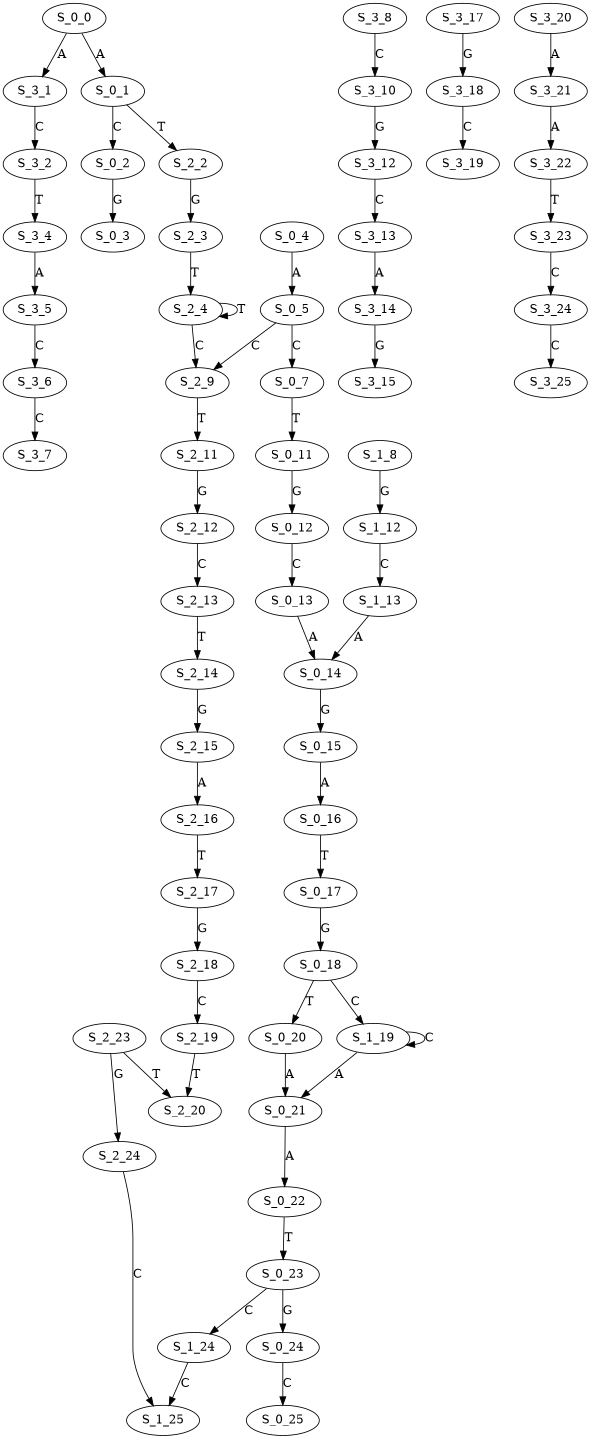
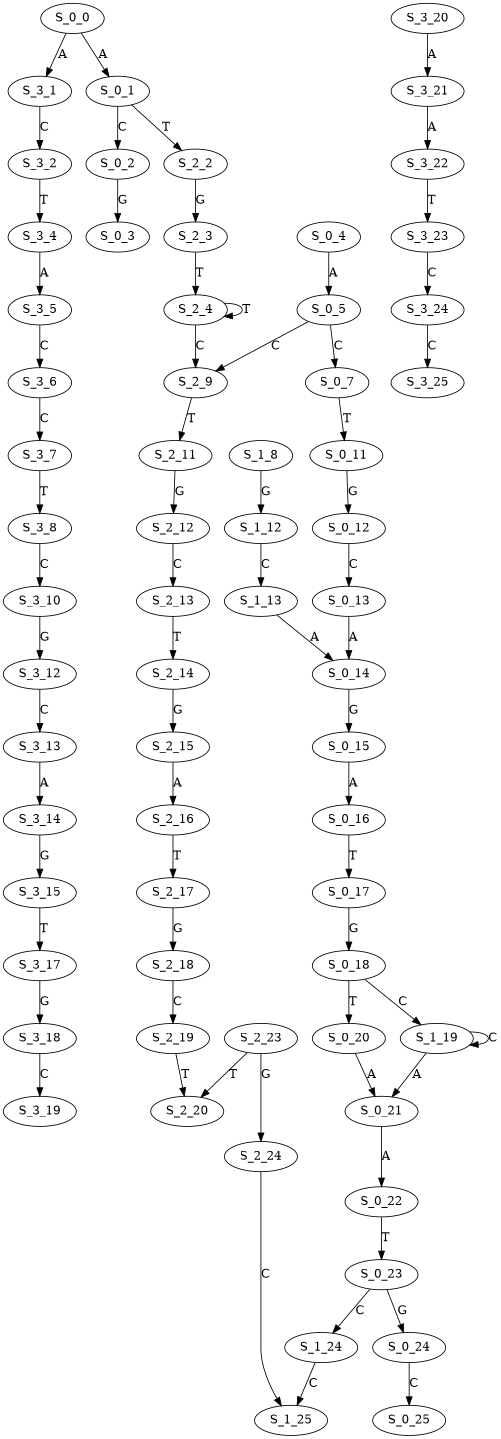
none -> (40, 488)
none -> (40, 925)
